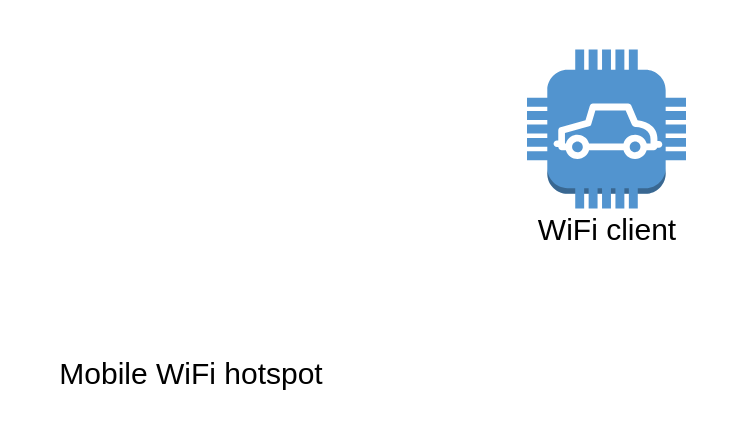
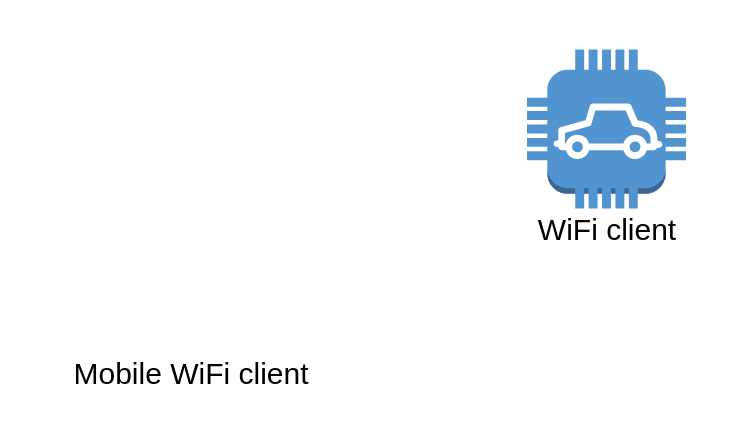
(192, 373) -> (192, 373)
